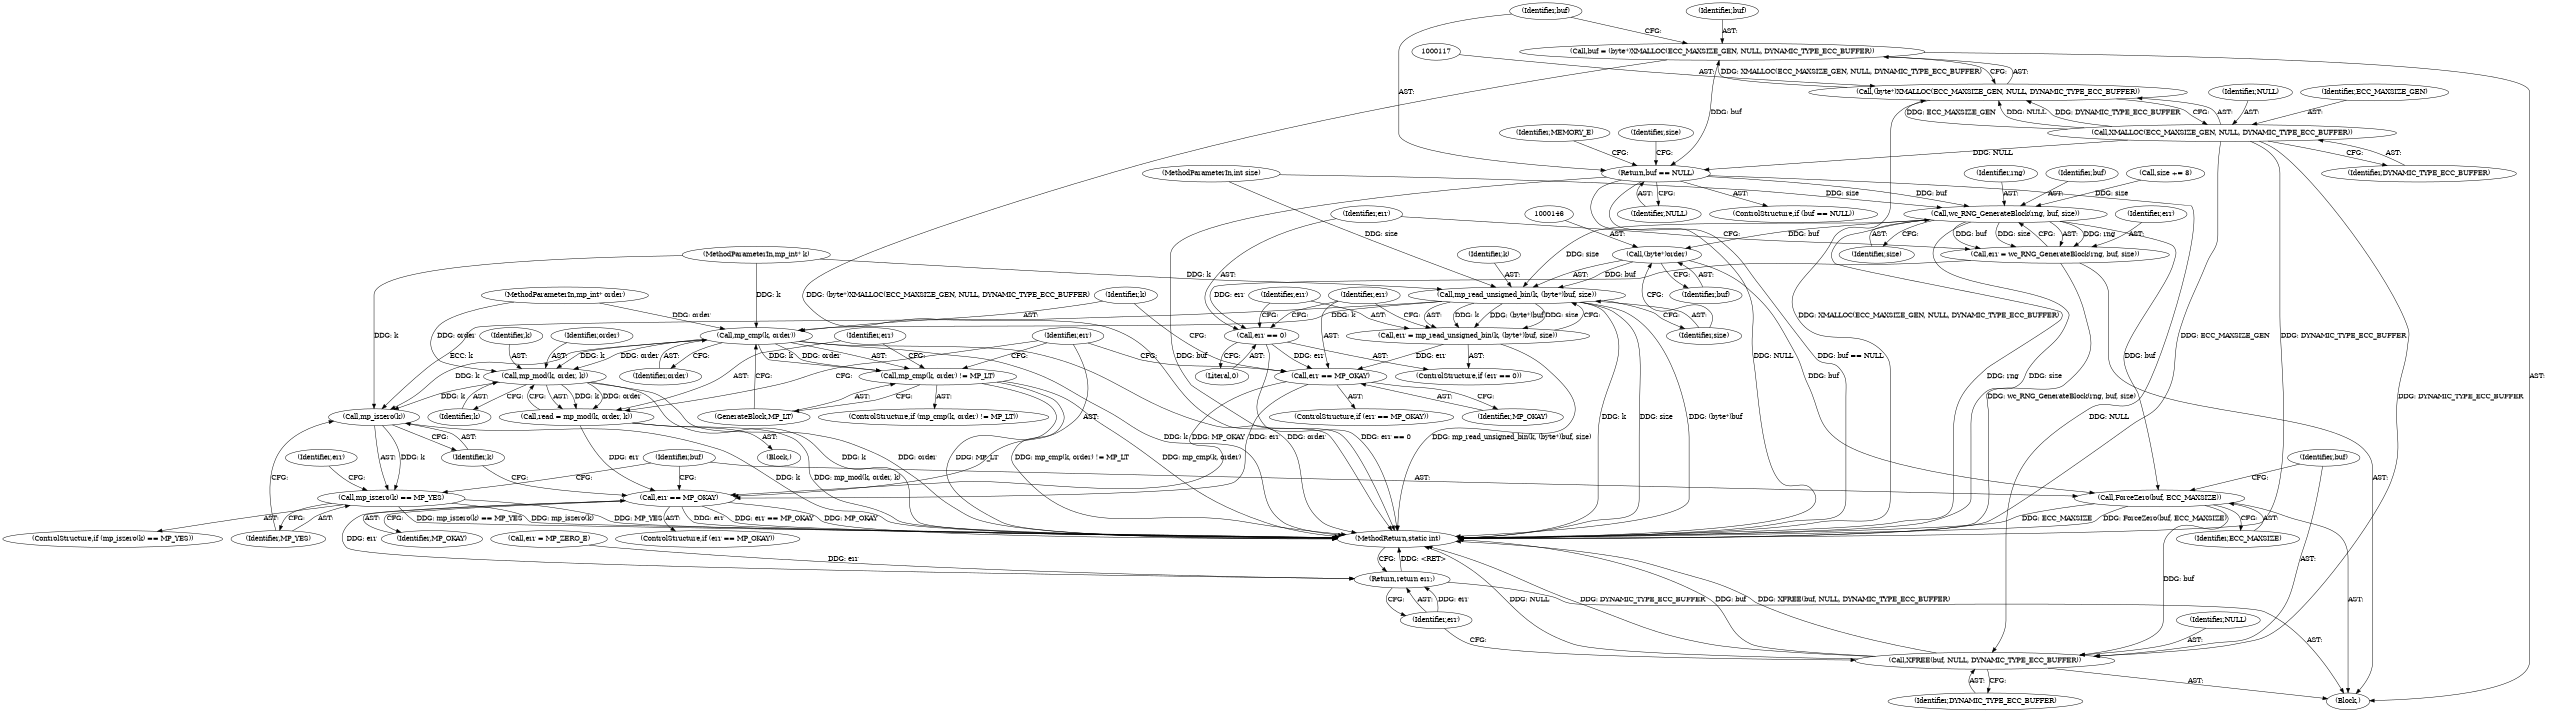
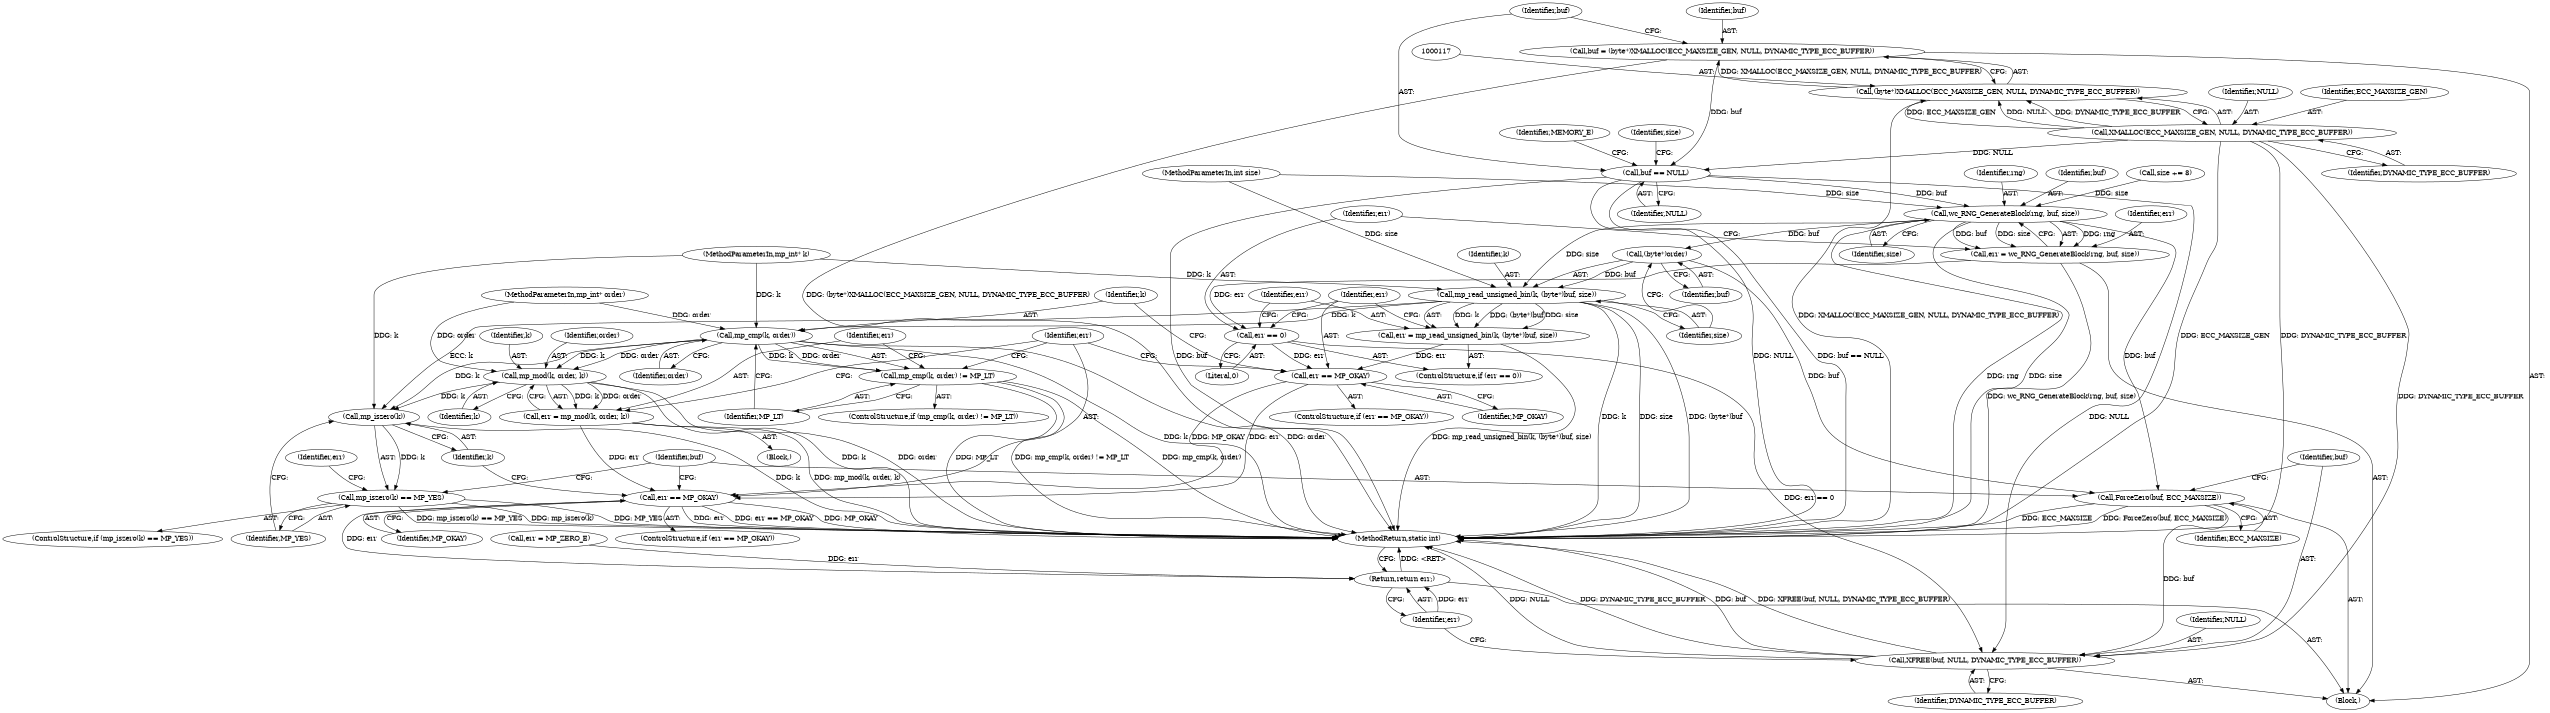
(1656, 174) -> (1656, 174)
(1549, 214) -> none
(1794, 214) -> none
(1577, 322) -> none
(577, 417) -> (577, 417)
(754, 417) -> (754, 417)
(1339, 430) -> (1700, 383)
